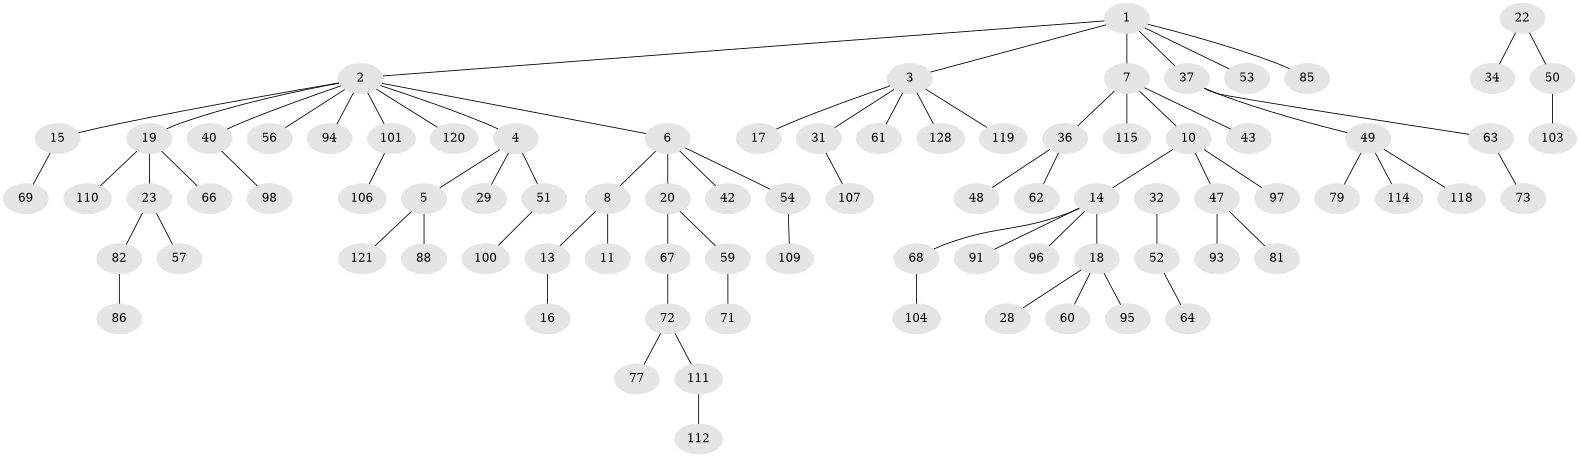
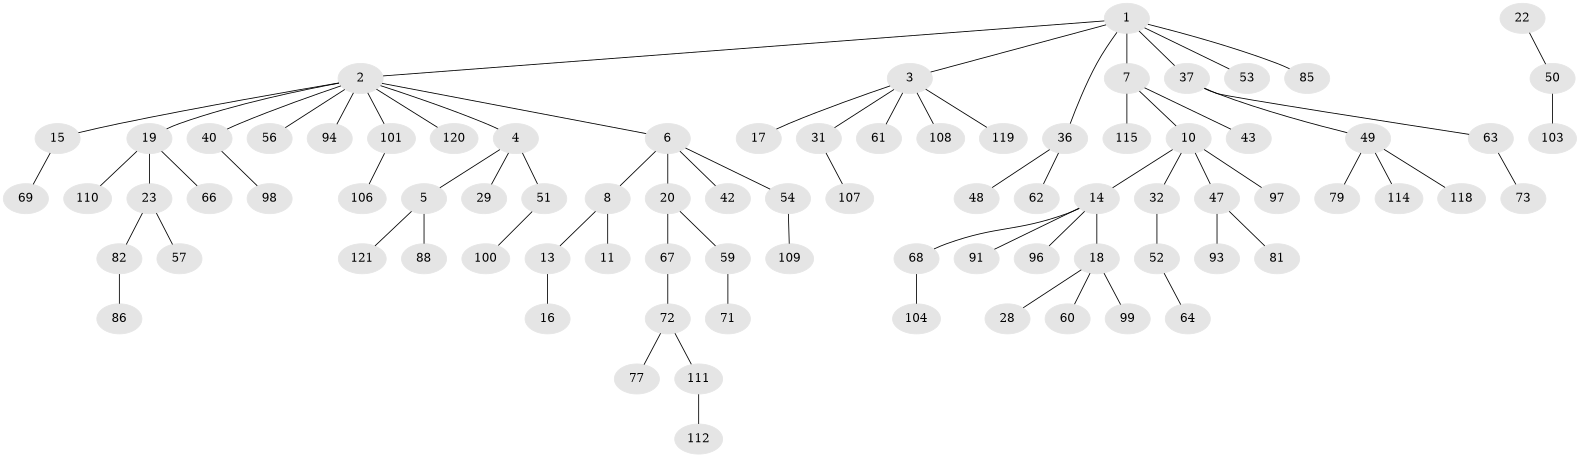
(1492, 78) -> none
(1096, 109) -> (1090, 76)
(941, 139) -> (941, 139)
none -> (1173, 169)
(1128, 319) -> (1128, 319)
